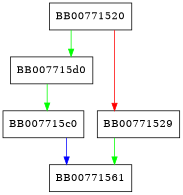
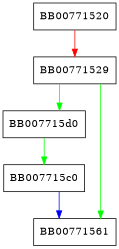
(71, 40) -> (60, 93)
